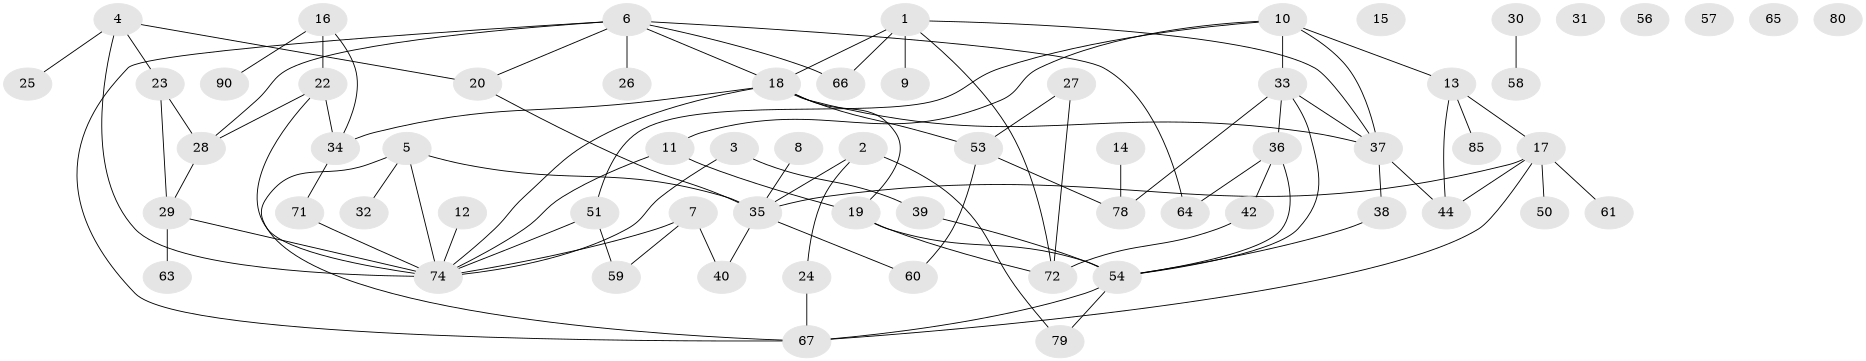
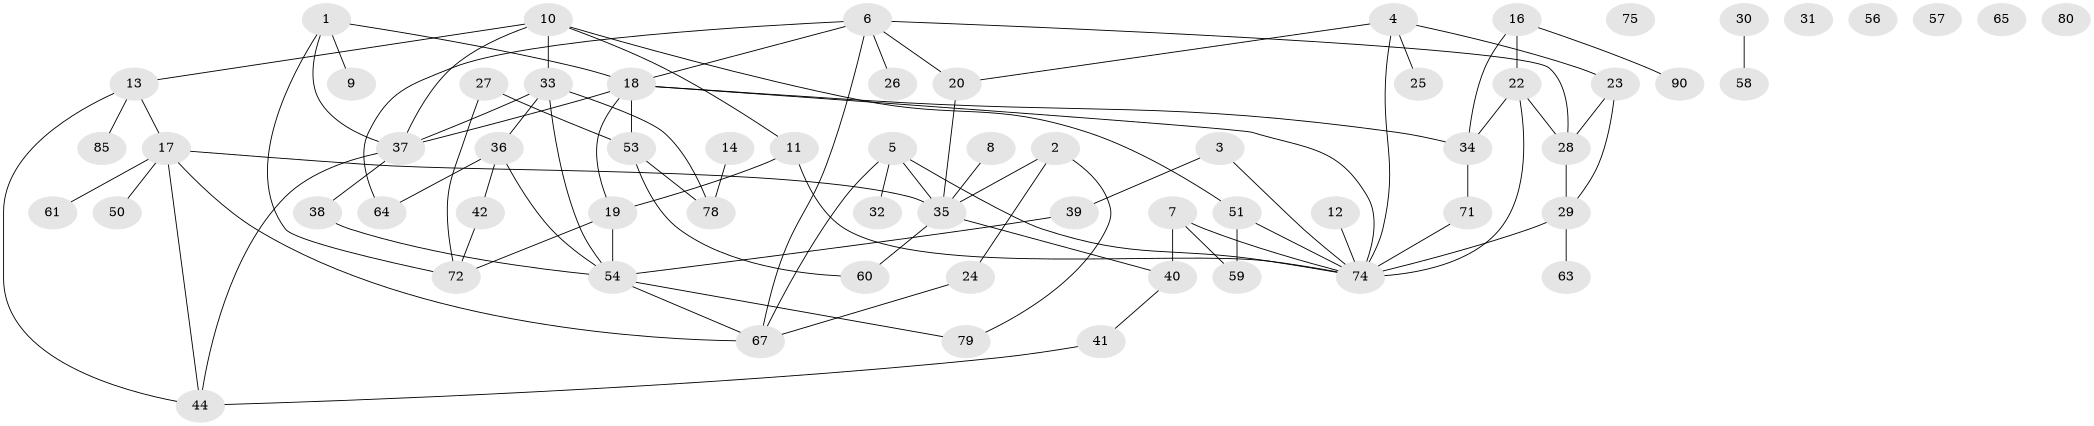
(1381, 20) -> (1631, 20)
(841, 84) -> none
none -> (1101, 342)
